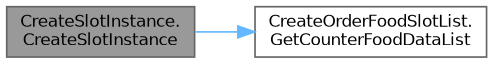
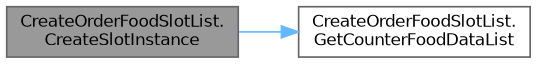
(101, 32) -> (122, 32)
